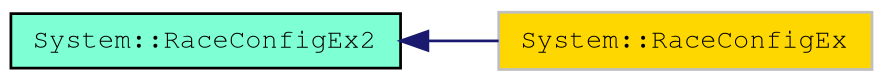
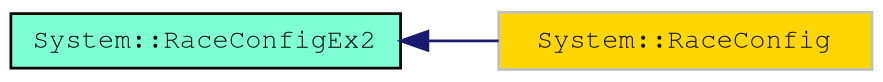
(685, 41) -> (685, 41)
